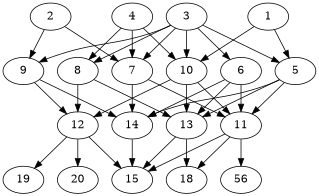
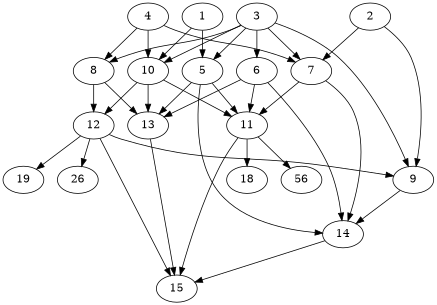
(48, 96) -> (240, 158)
(187, 147) -> none
(78, 180) -> (78, 180)
